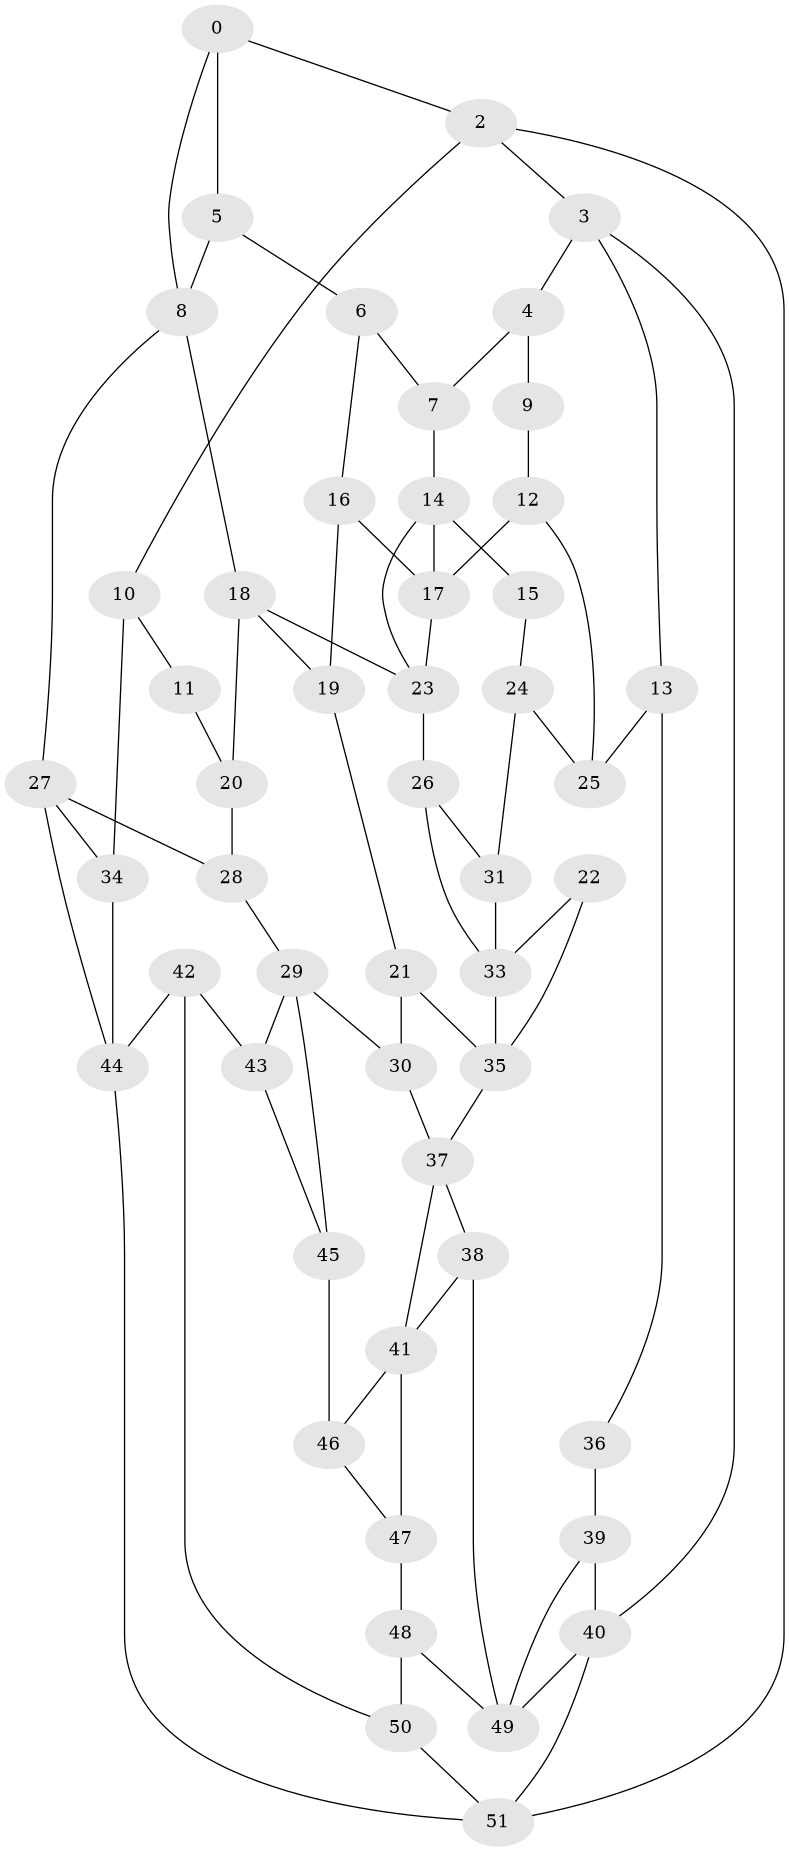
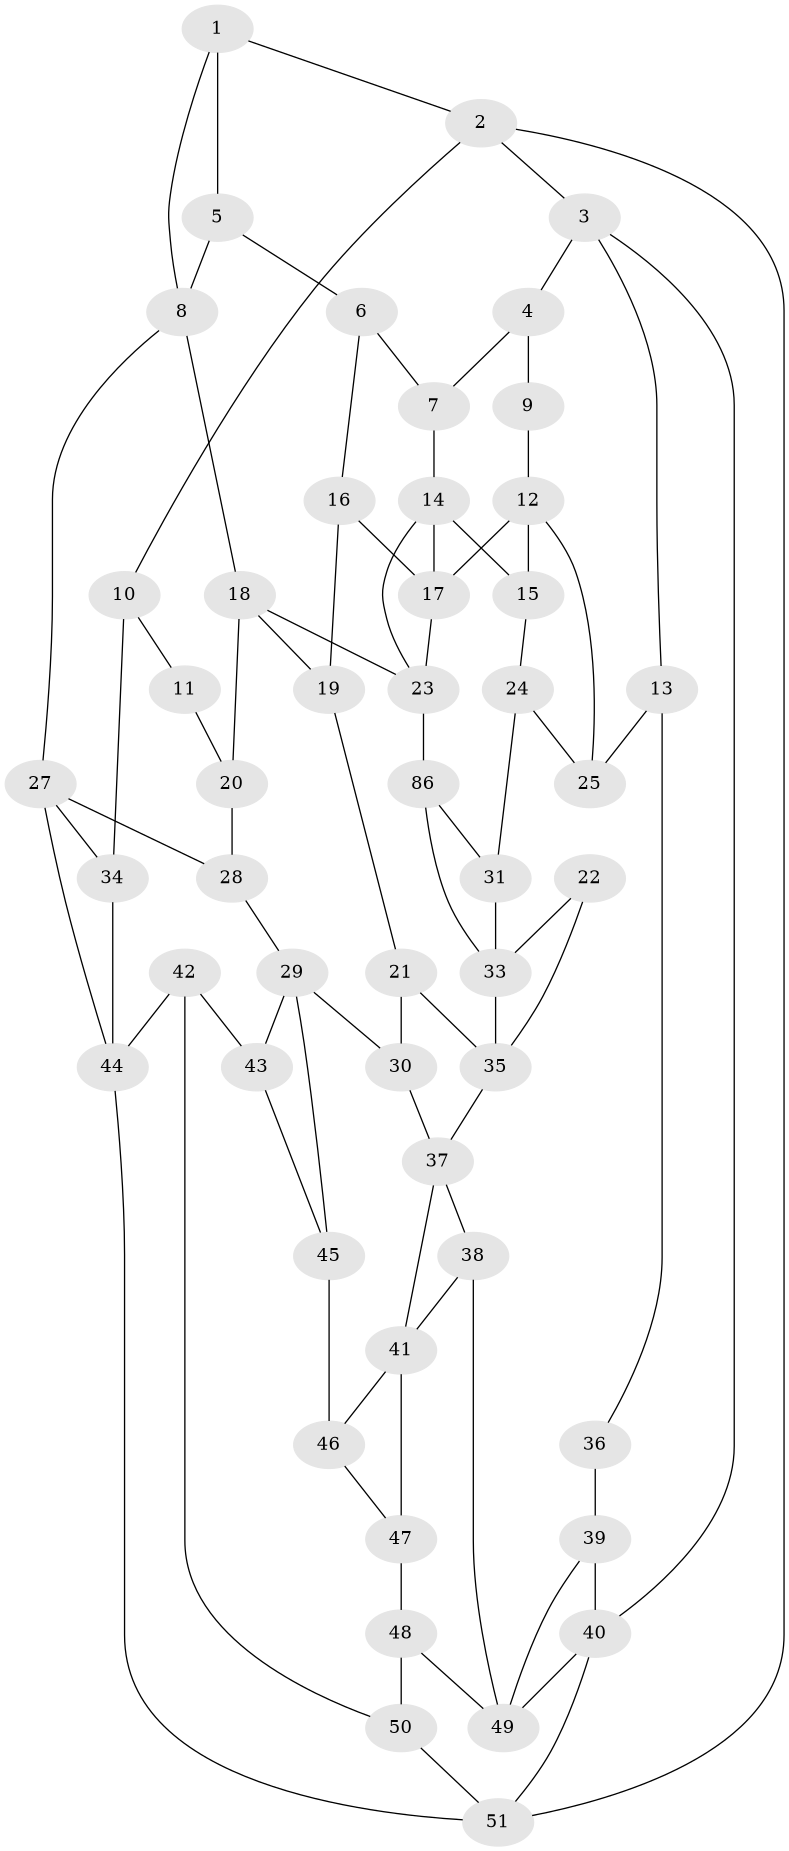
(218, 29) -> (218, 29)
none -> (528, 548)
(423, 784) -> (423, 784)
